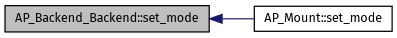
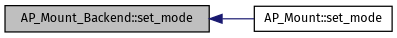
(107, 19) -> (107, 19)
